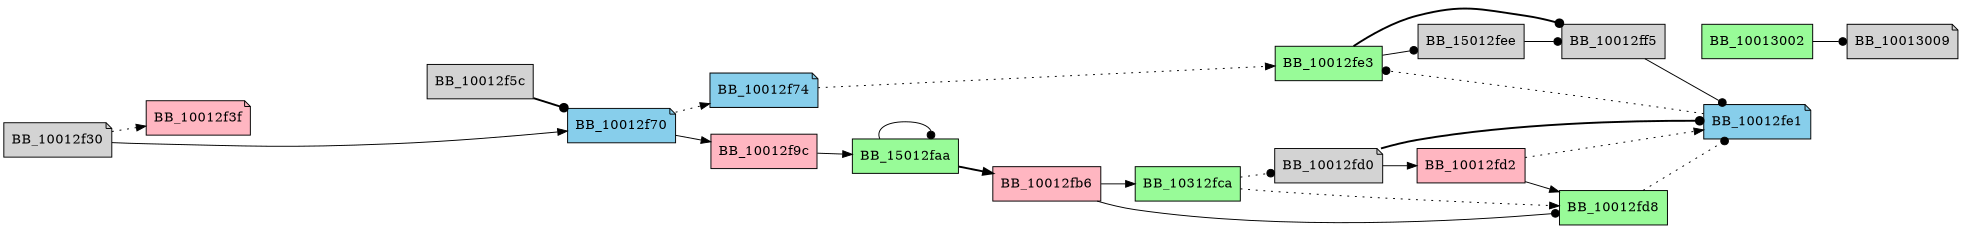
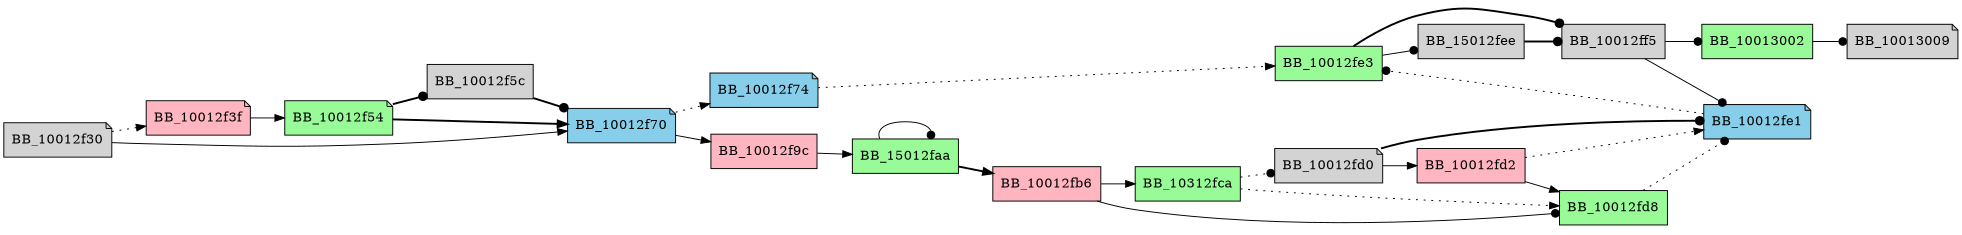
(1539, 41) -> (1539, 41)
none -> (1680, 41)
none -> (339, 118)
